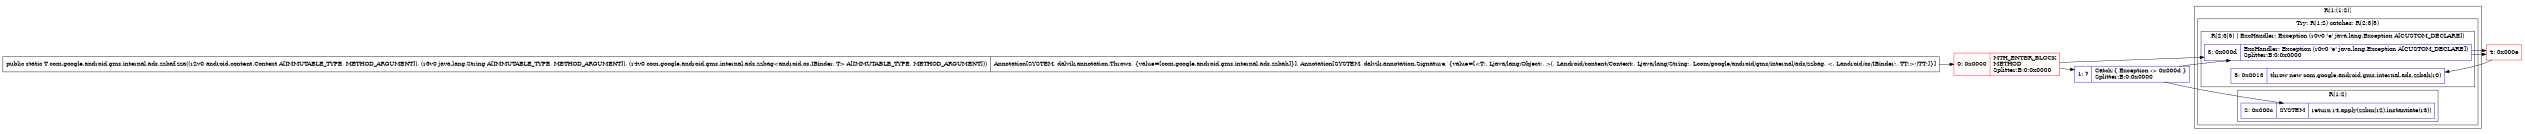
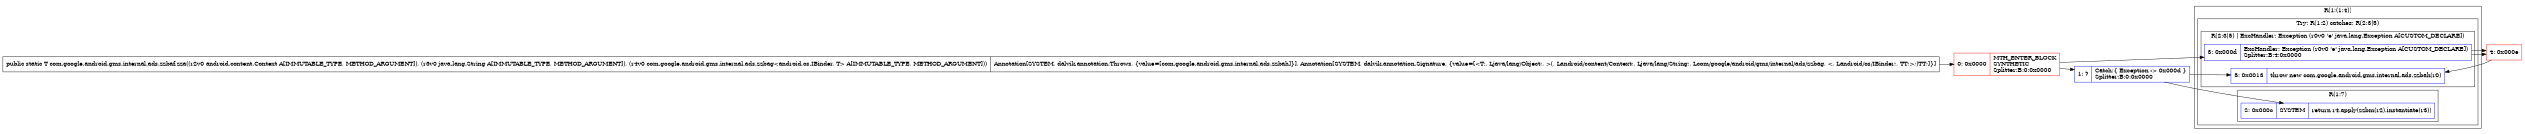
(2338, 11) -> (2338, 11)
(2273, 55) -> (2273, 55)
(2204, 63) -> (2208, 75)
(2007, 64) -> (2011, 64)
(2338, 95) -> (2338, 95)
